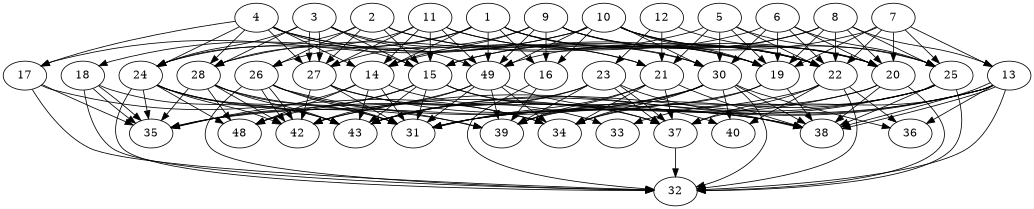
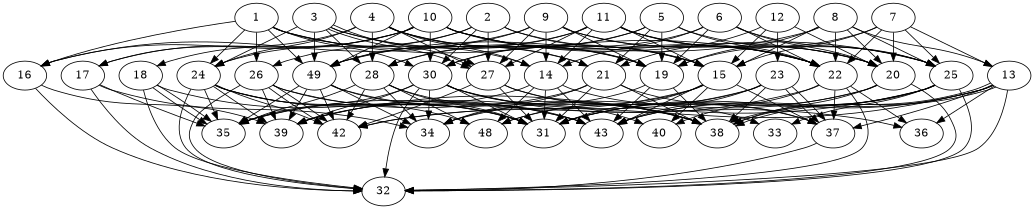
none -> (752, 44)
none -> (773, 47)
